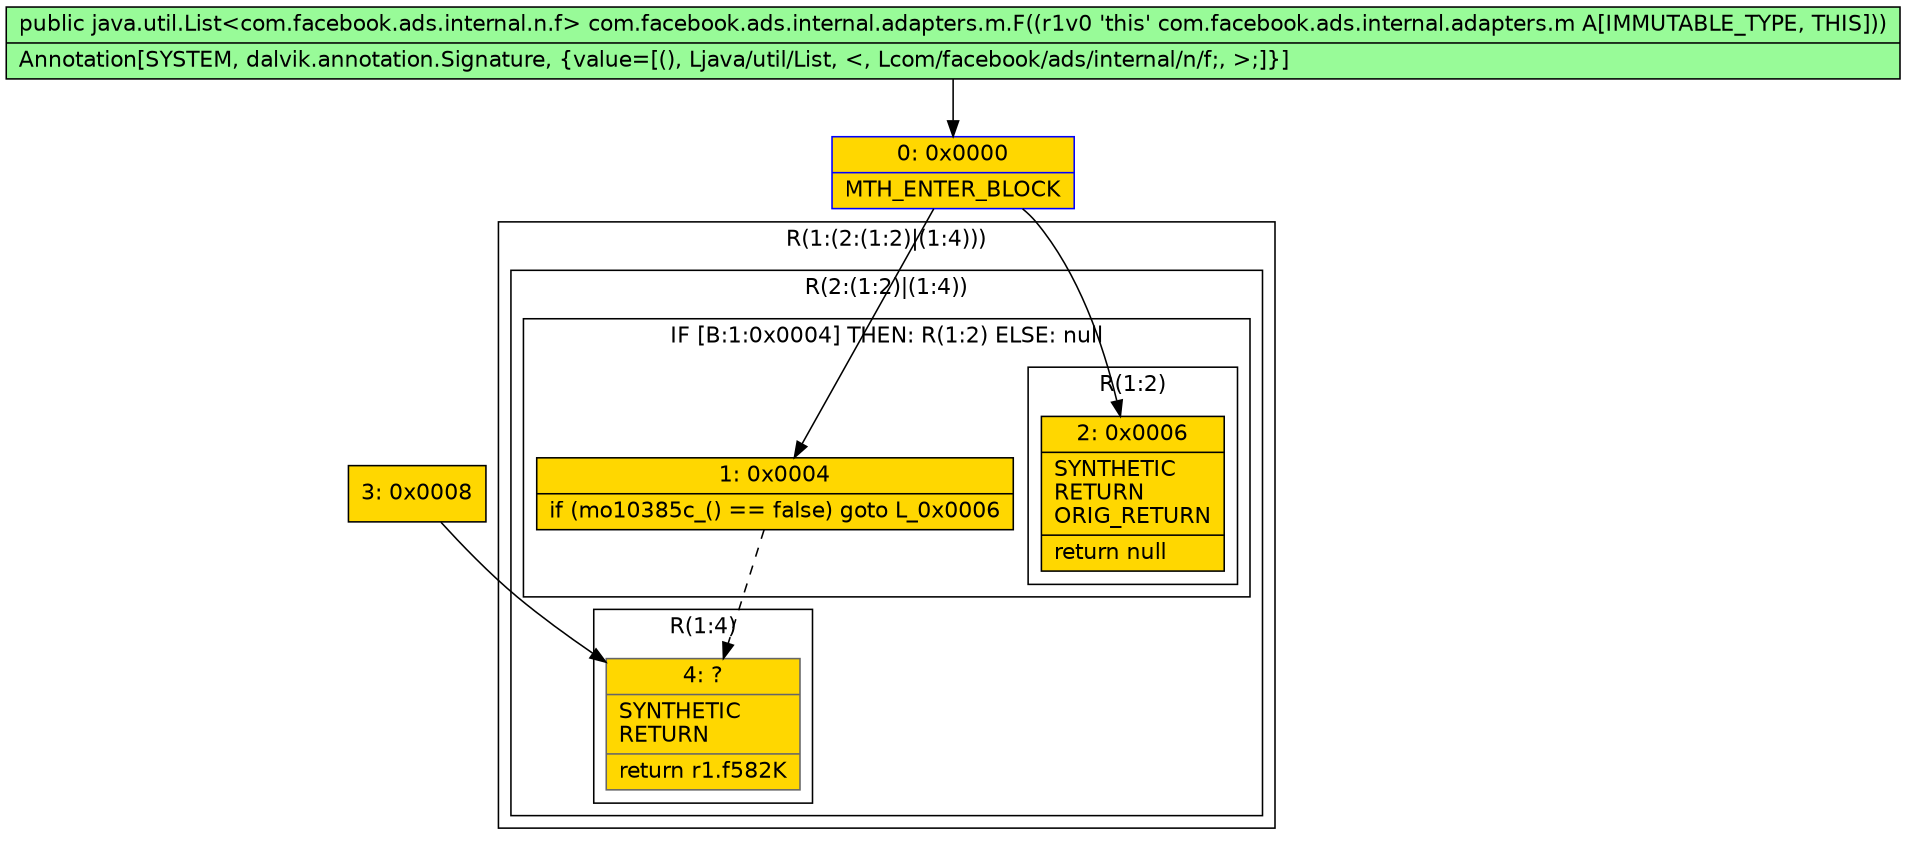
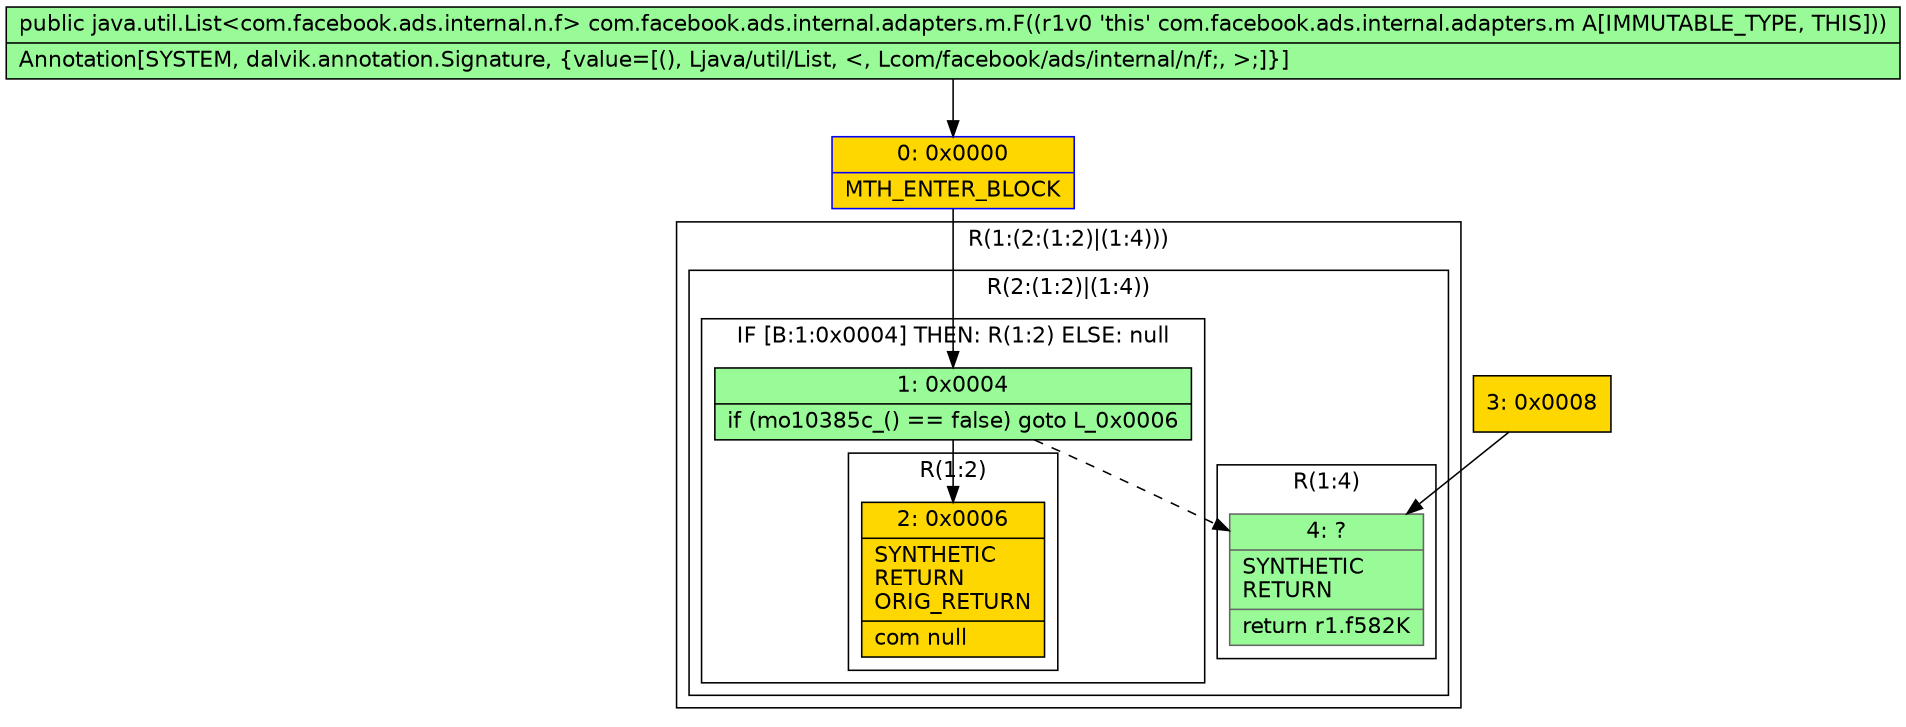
(1082, 298) -> (953, 463)
(775, 494) -> (953, 404)
(1111, 552) -> (921, 638)
(703, 724) -> (1327, 580)
